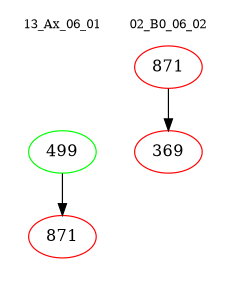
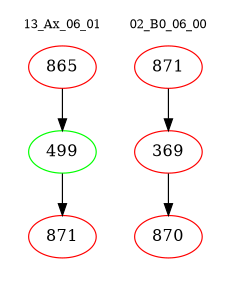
(168, 25) -> (168, 25)
none -> (62, 67)
none -> (168, 237)
